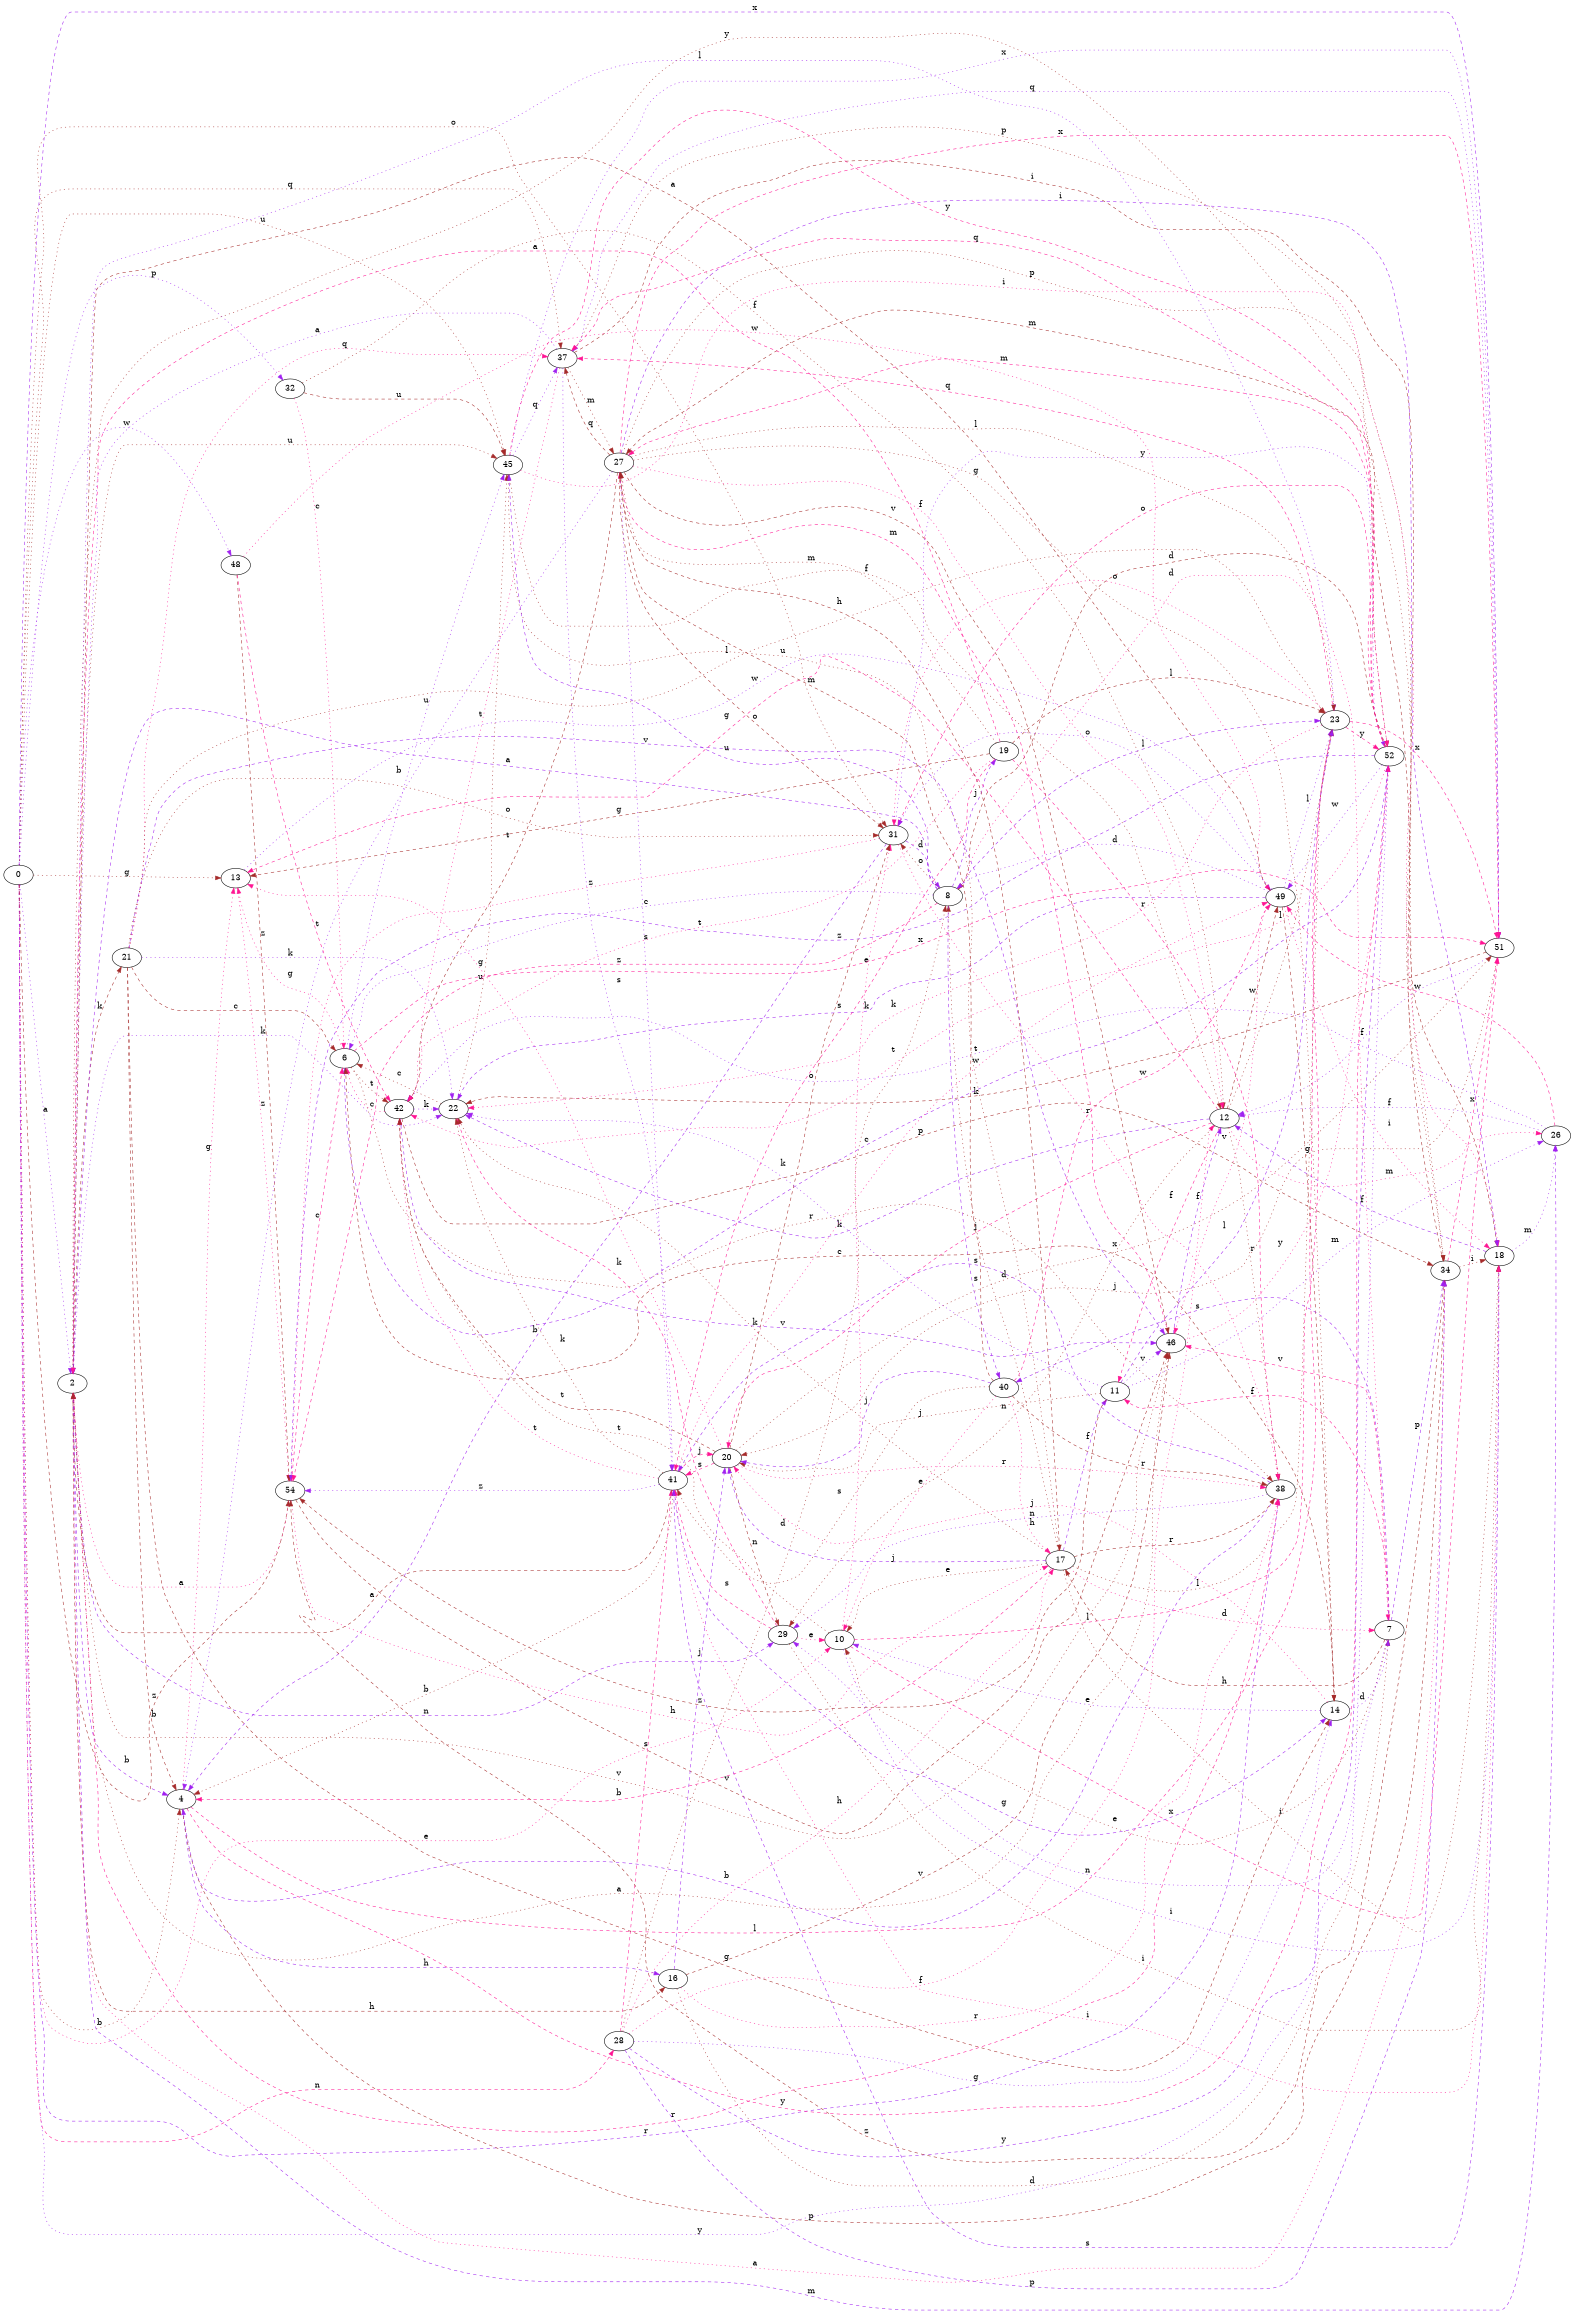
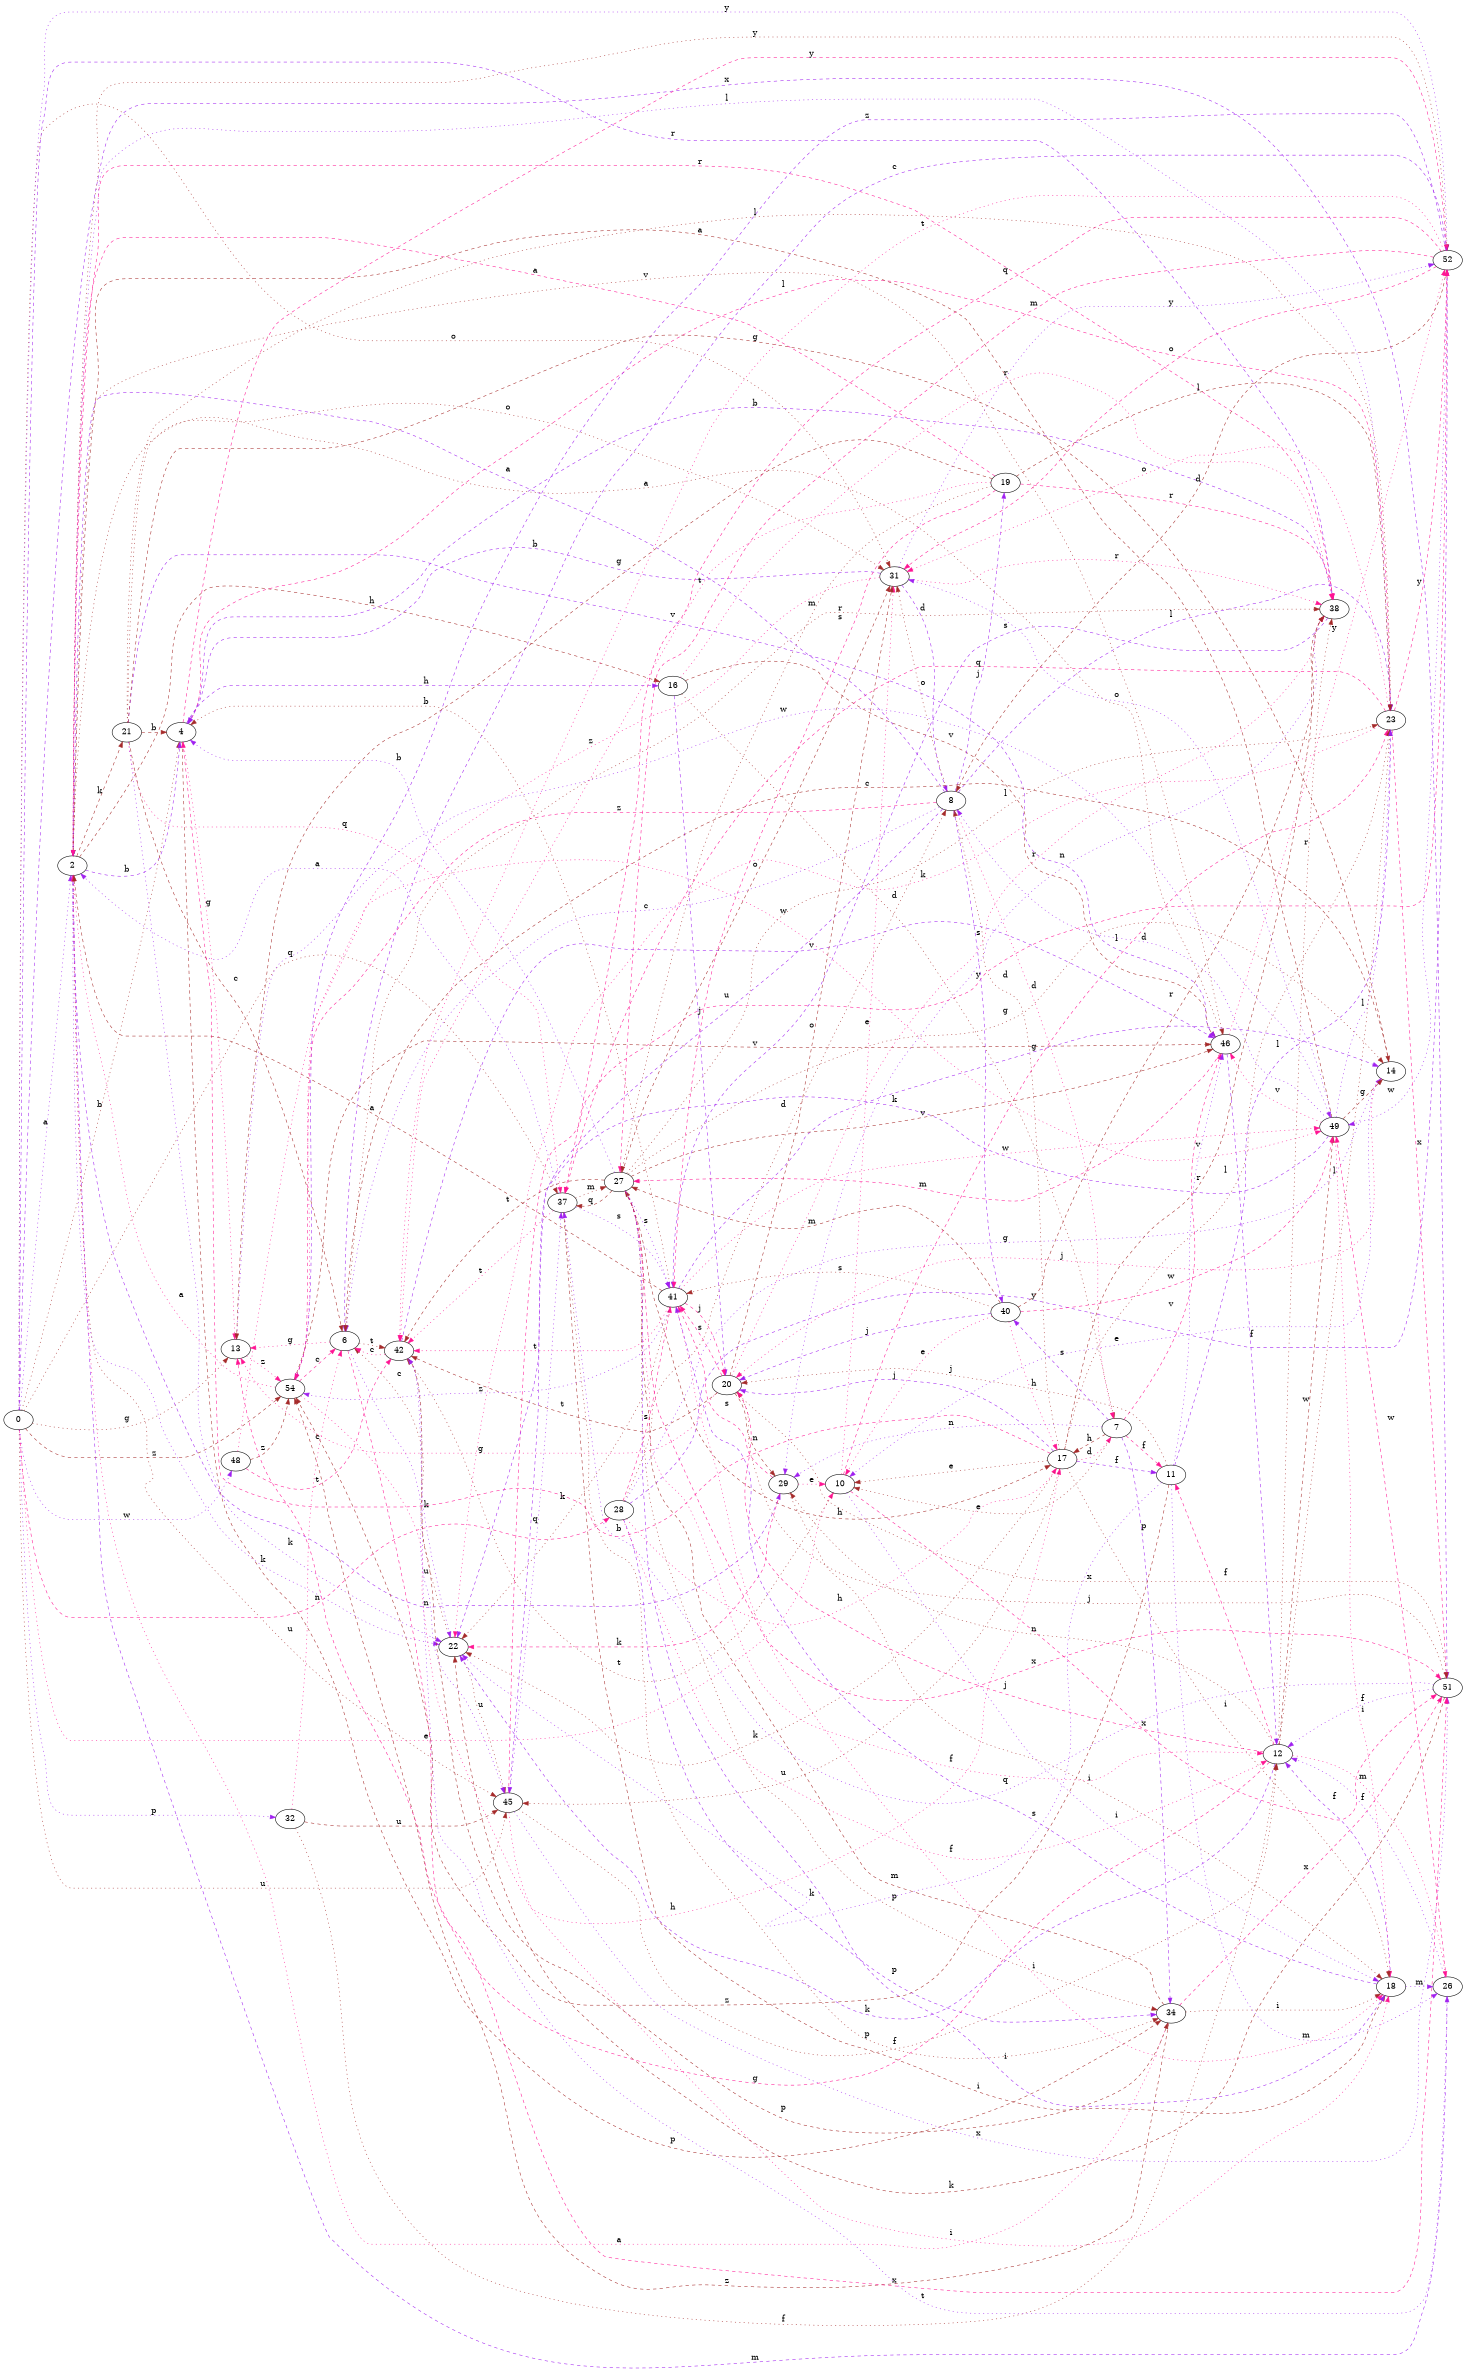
(1366, 1700) -> none
